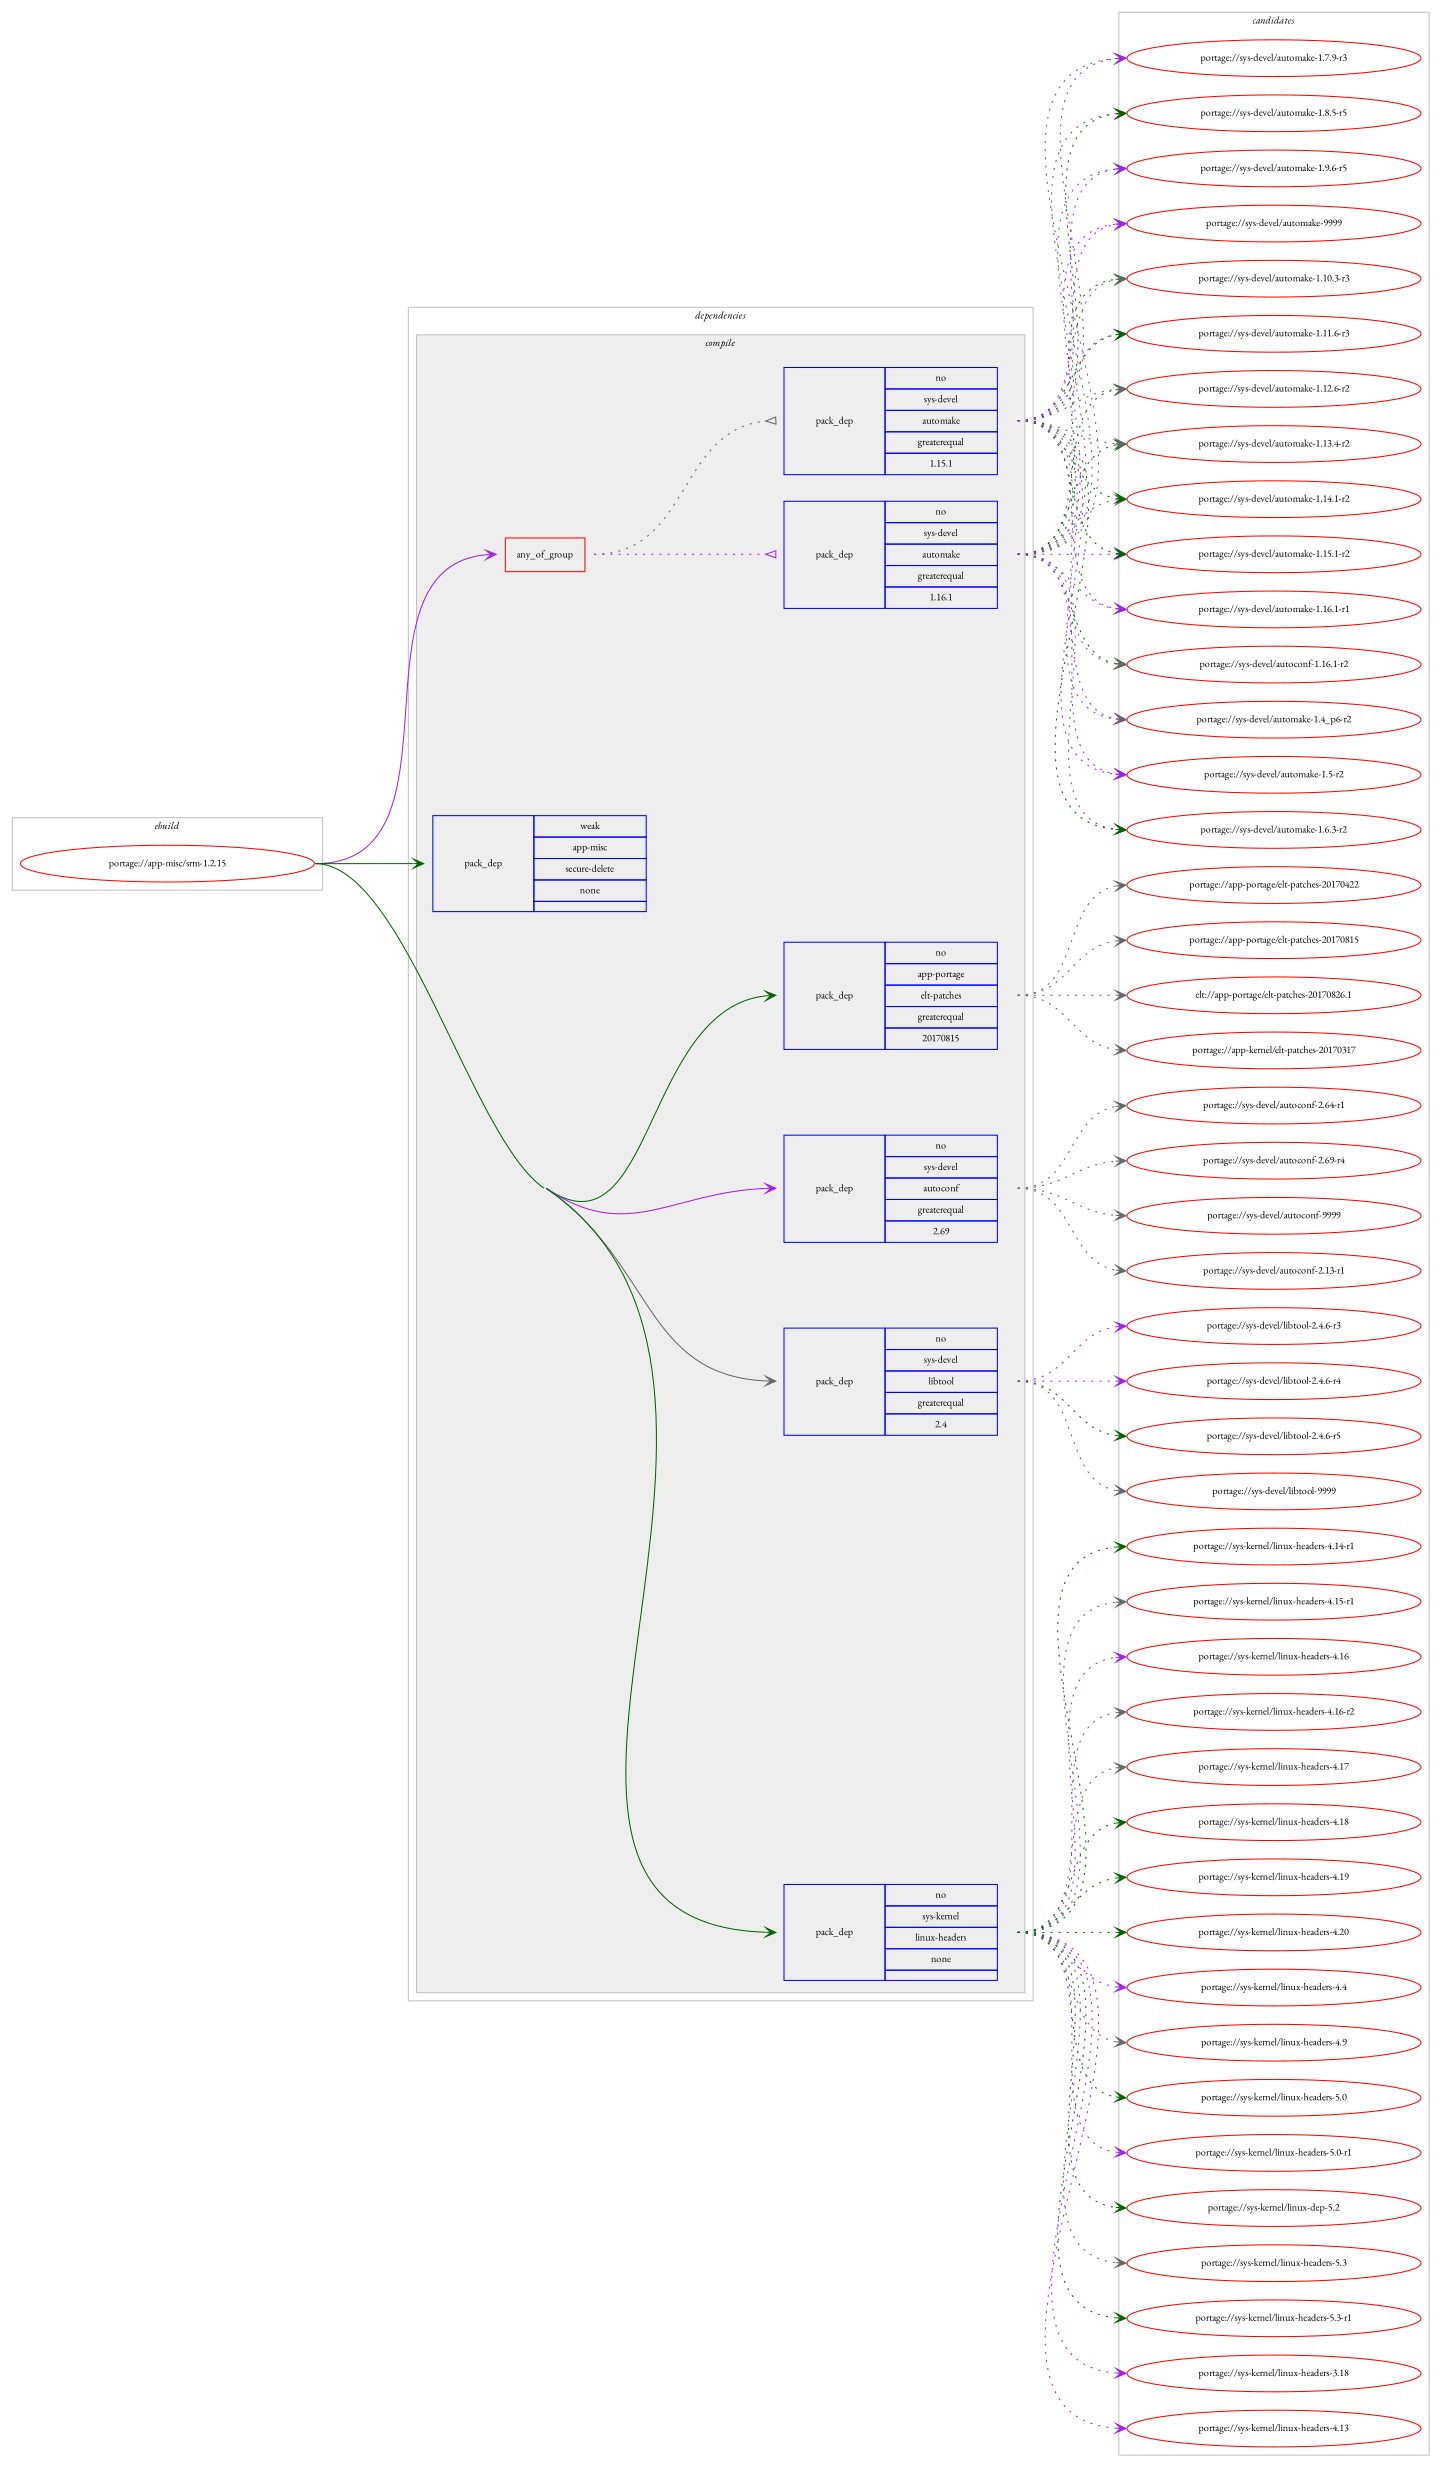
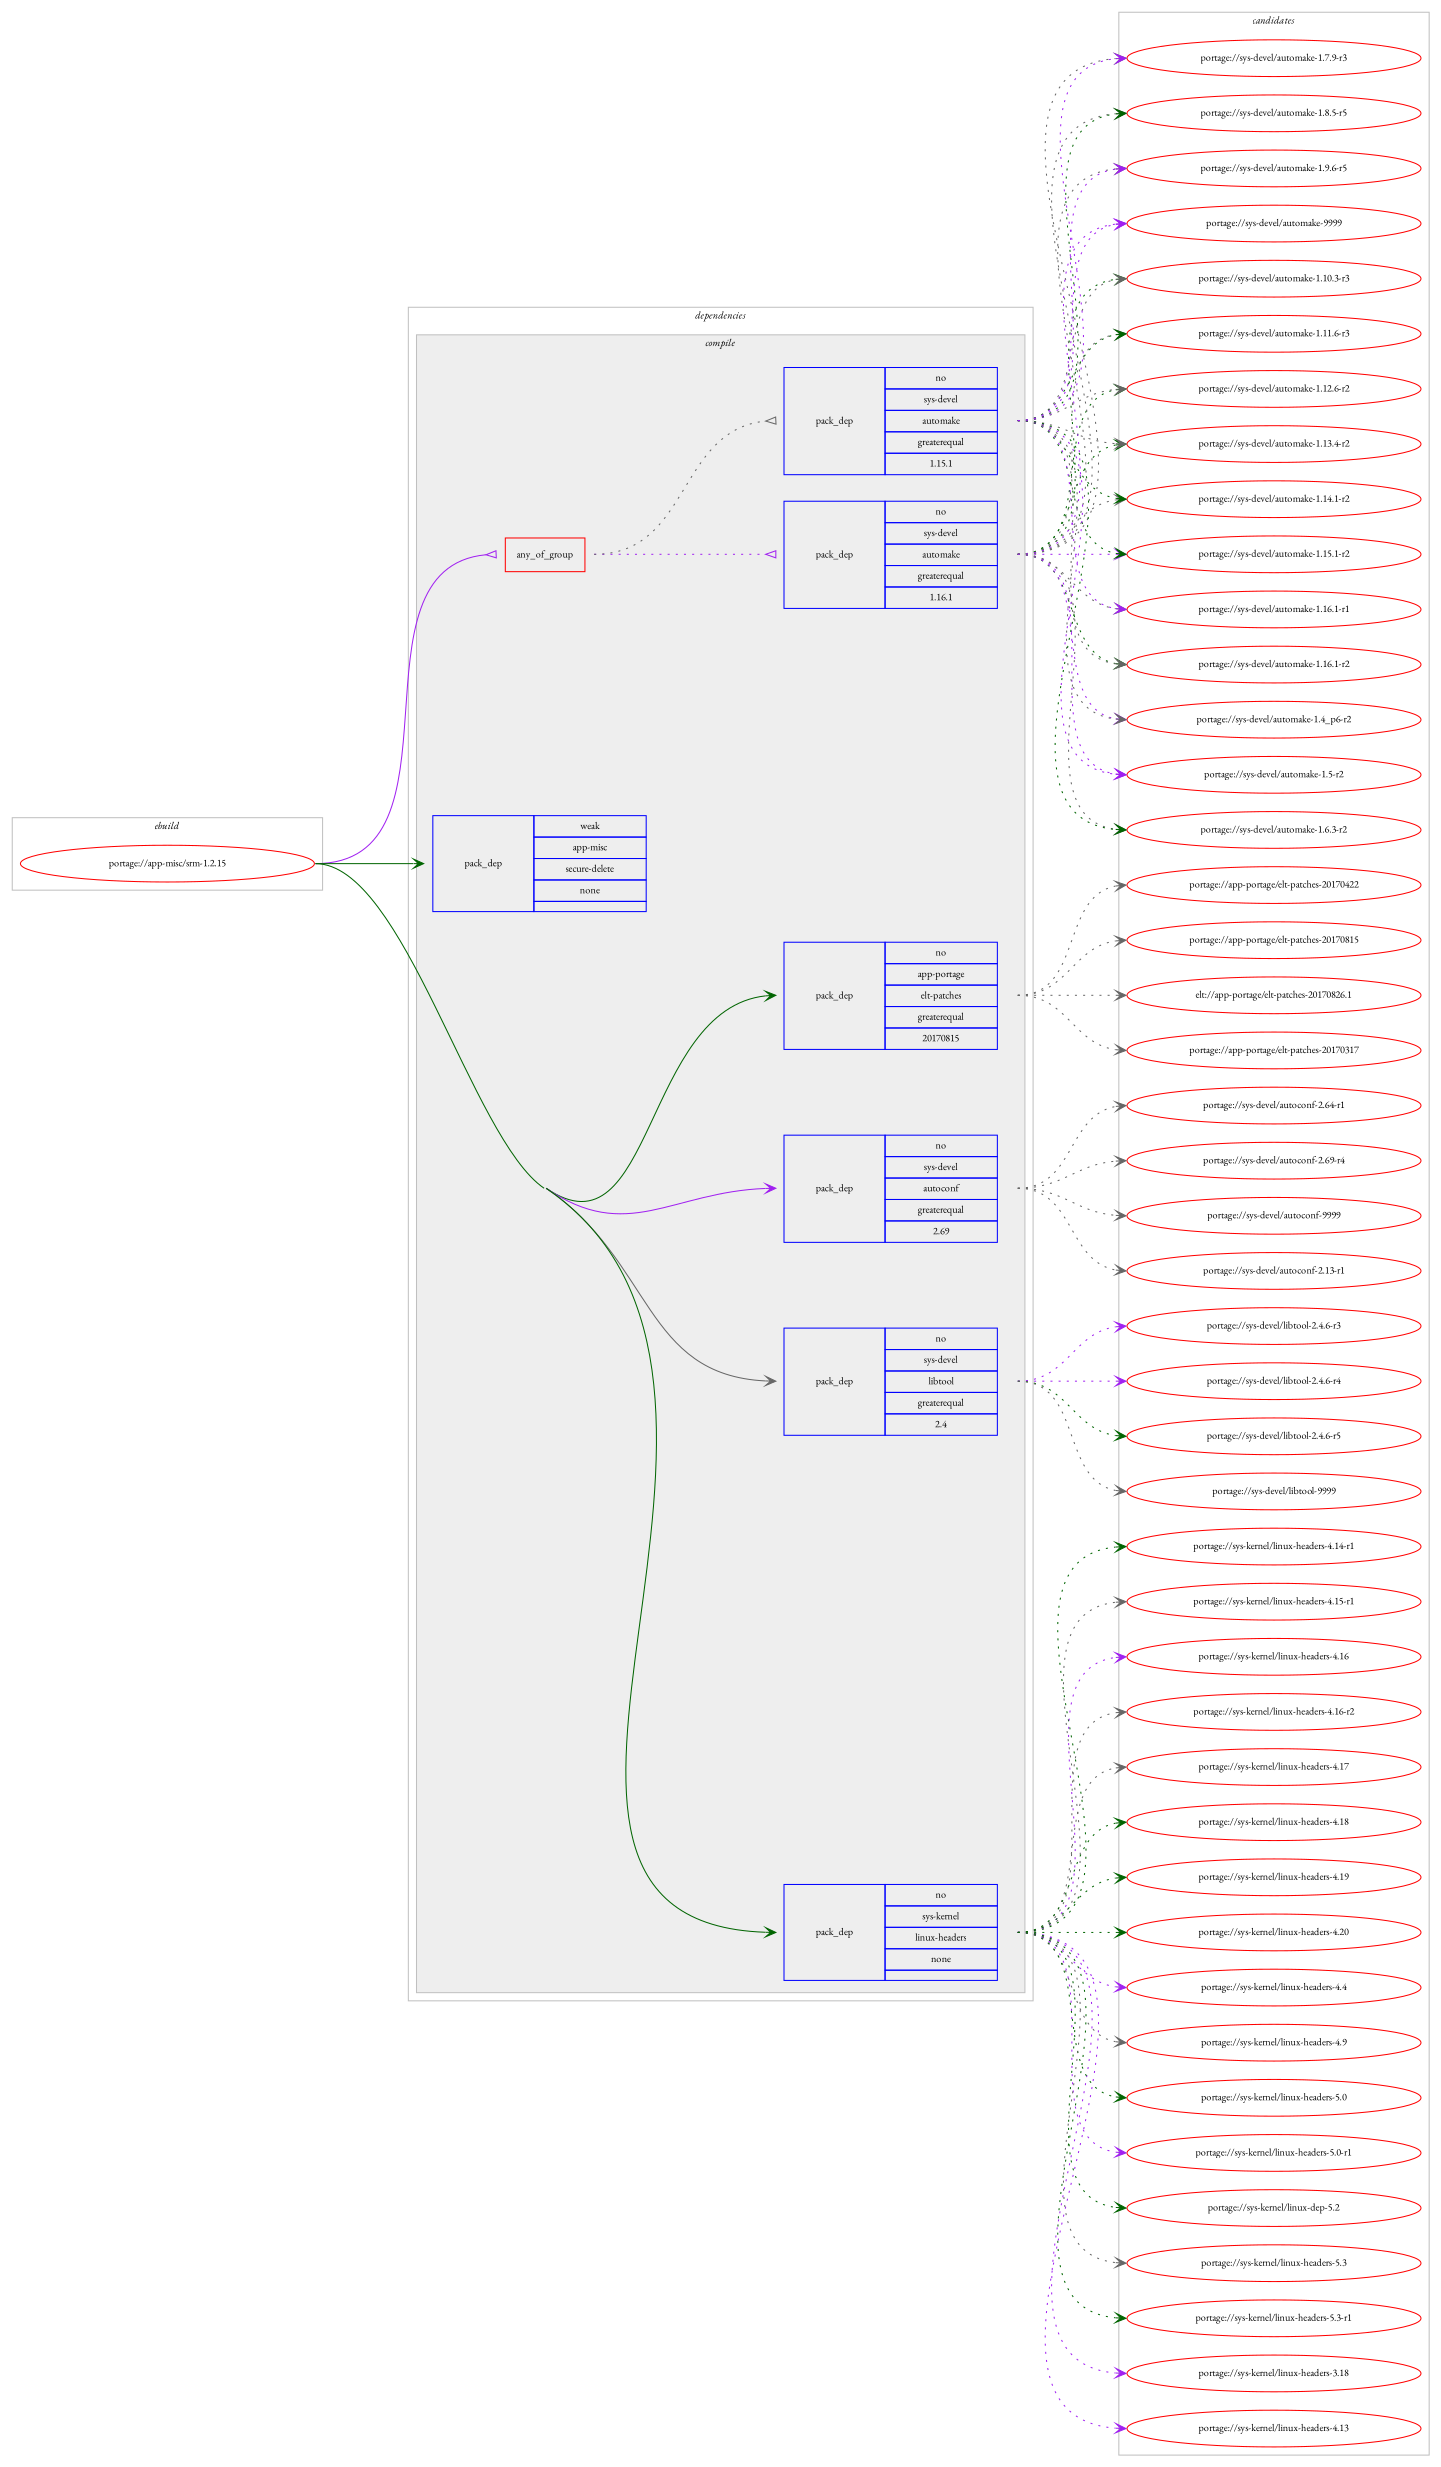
(1274, 665) -> (1274, 665)
(402, 753) -> (402, 753)
(1274, 1050) -> (1274, 1050)
